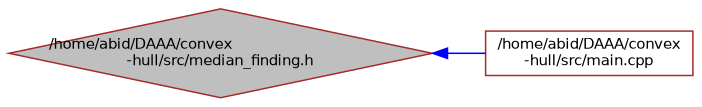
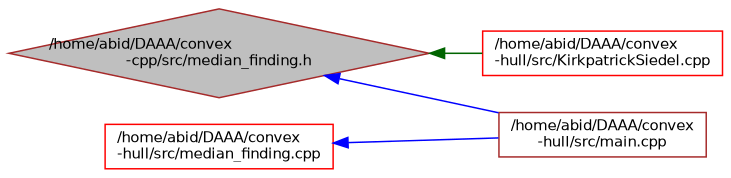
(221, 53) -> (219, 53)
none -> (603, 53)
none -> (219, 147)
